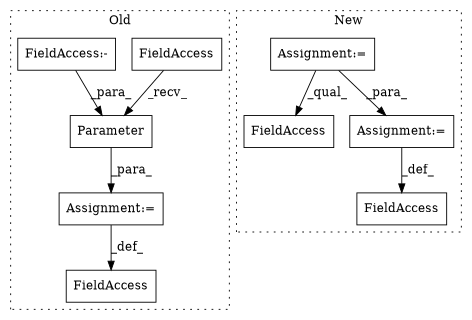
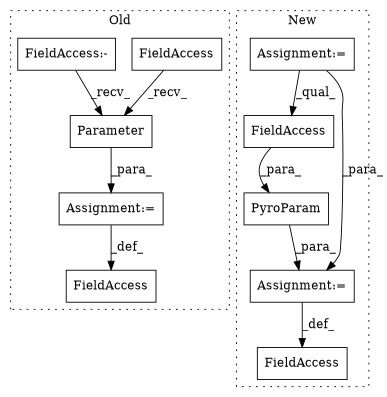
(111, 93) -> (111, 93)
none -> (286, 209)
